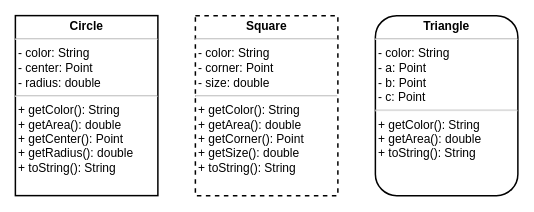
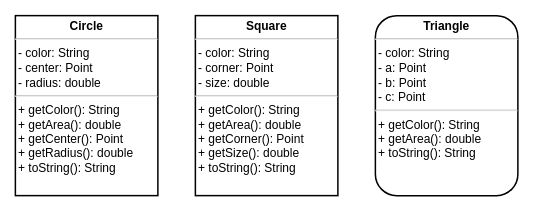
(267, 105) -> (267, 105)
